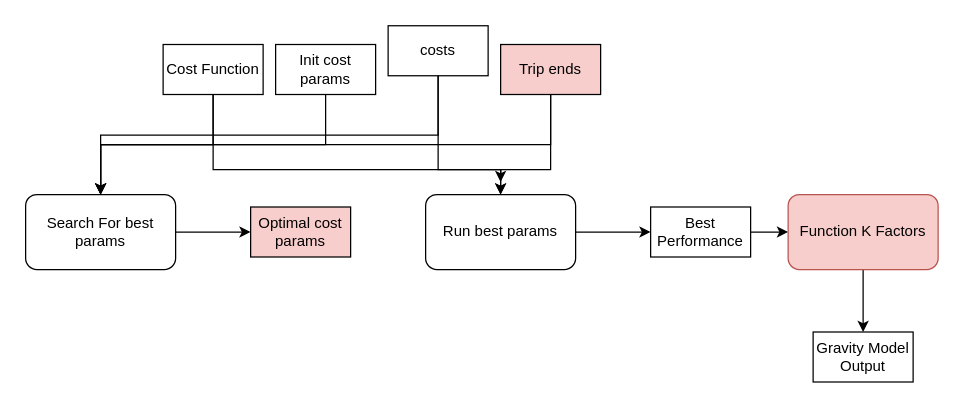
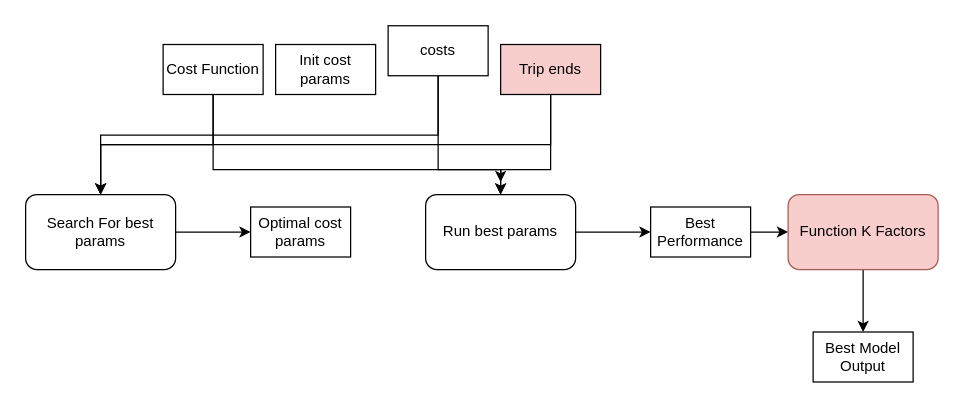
(326, 117) -> none
(301, 232) -> (301, 232)
(863, 357) -> (863, 357)
